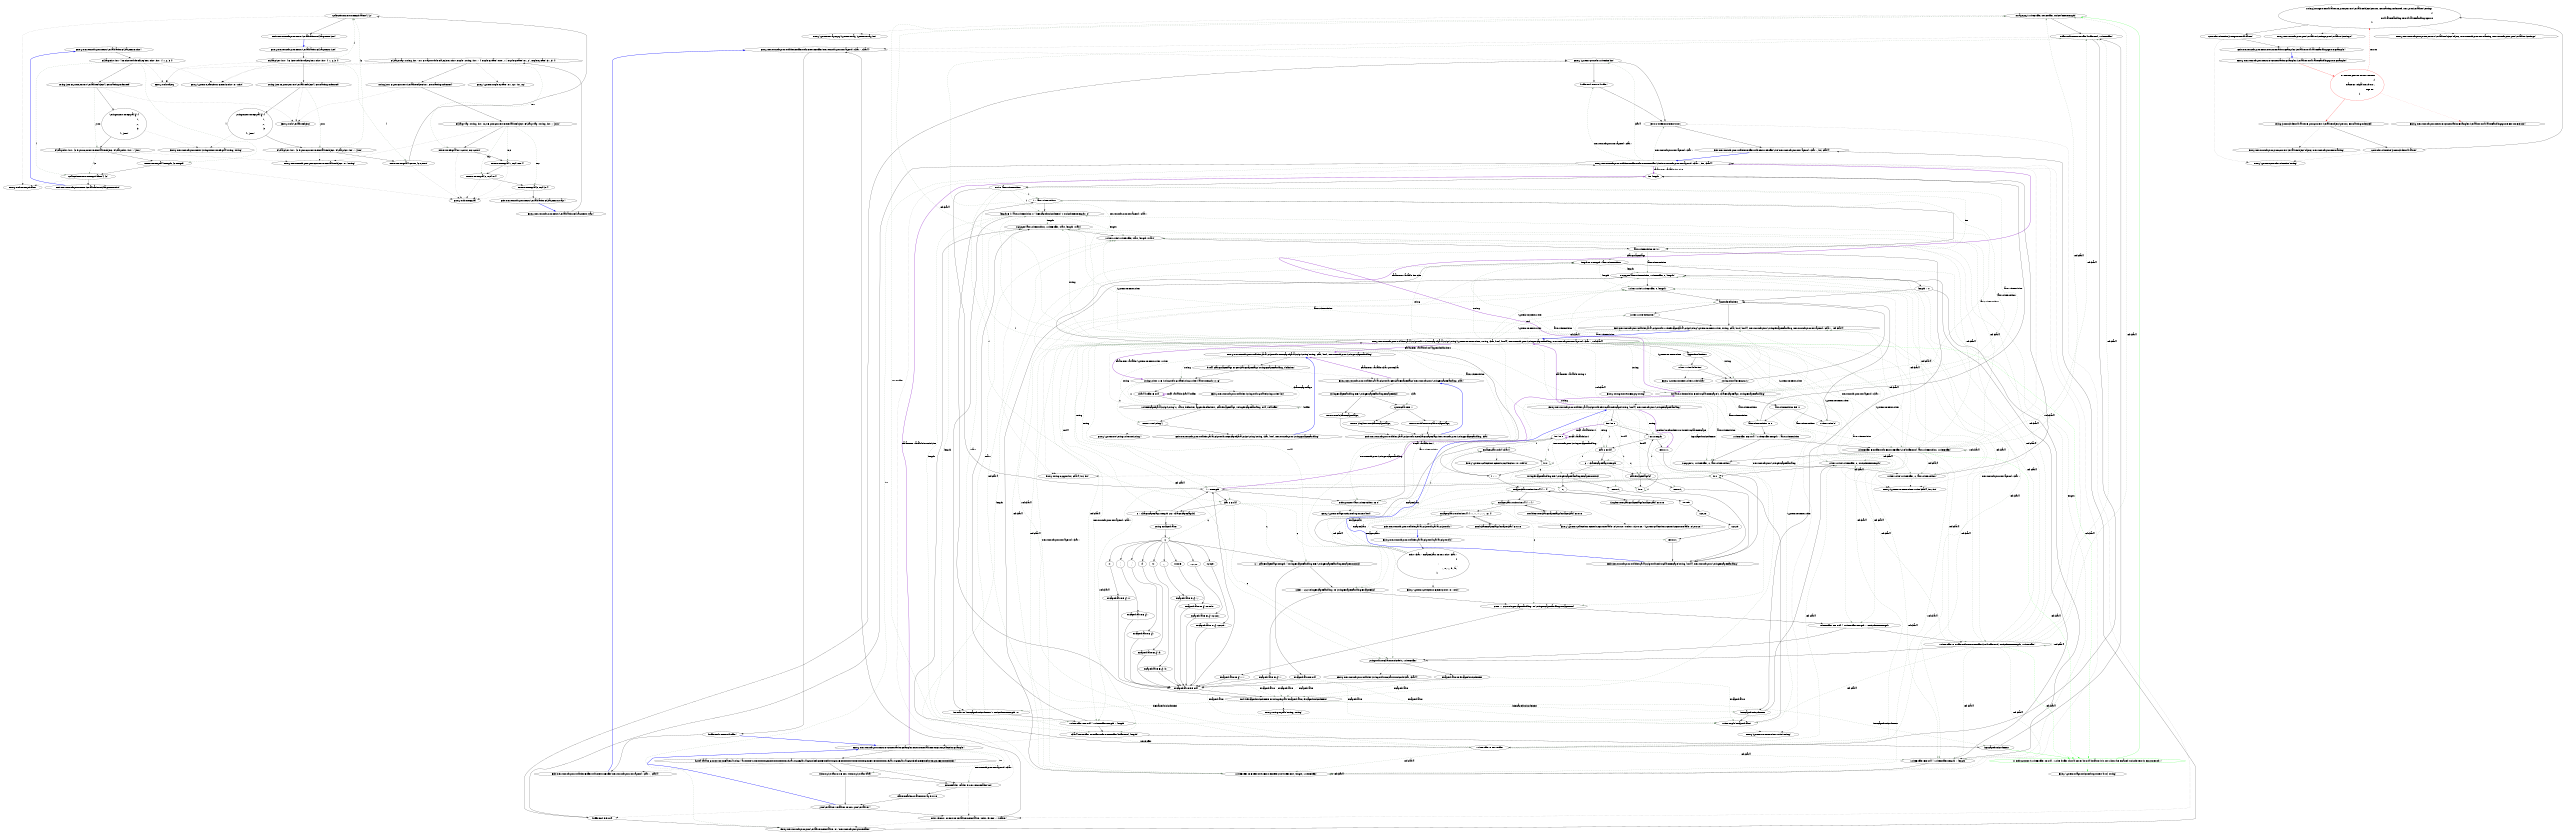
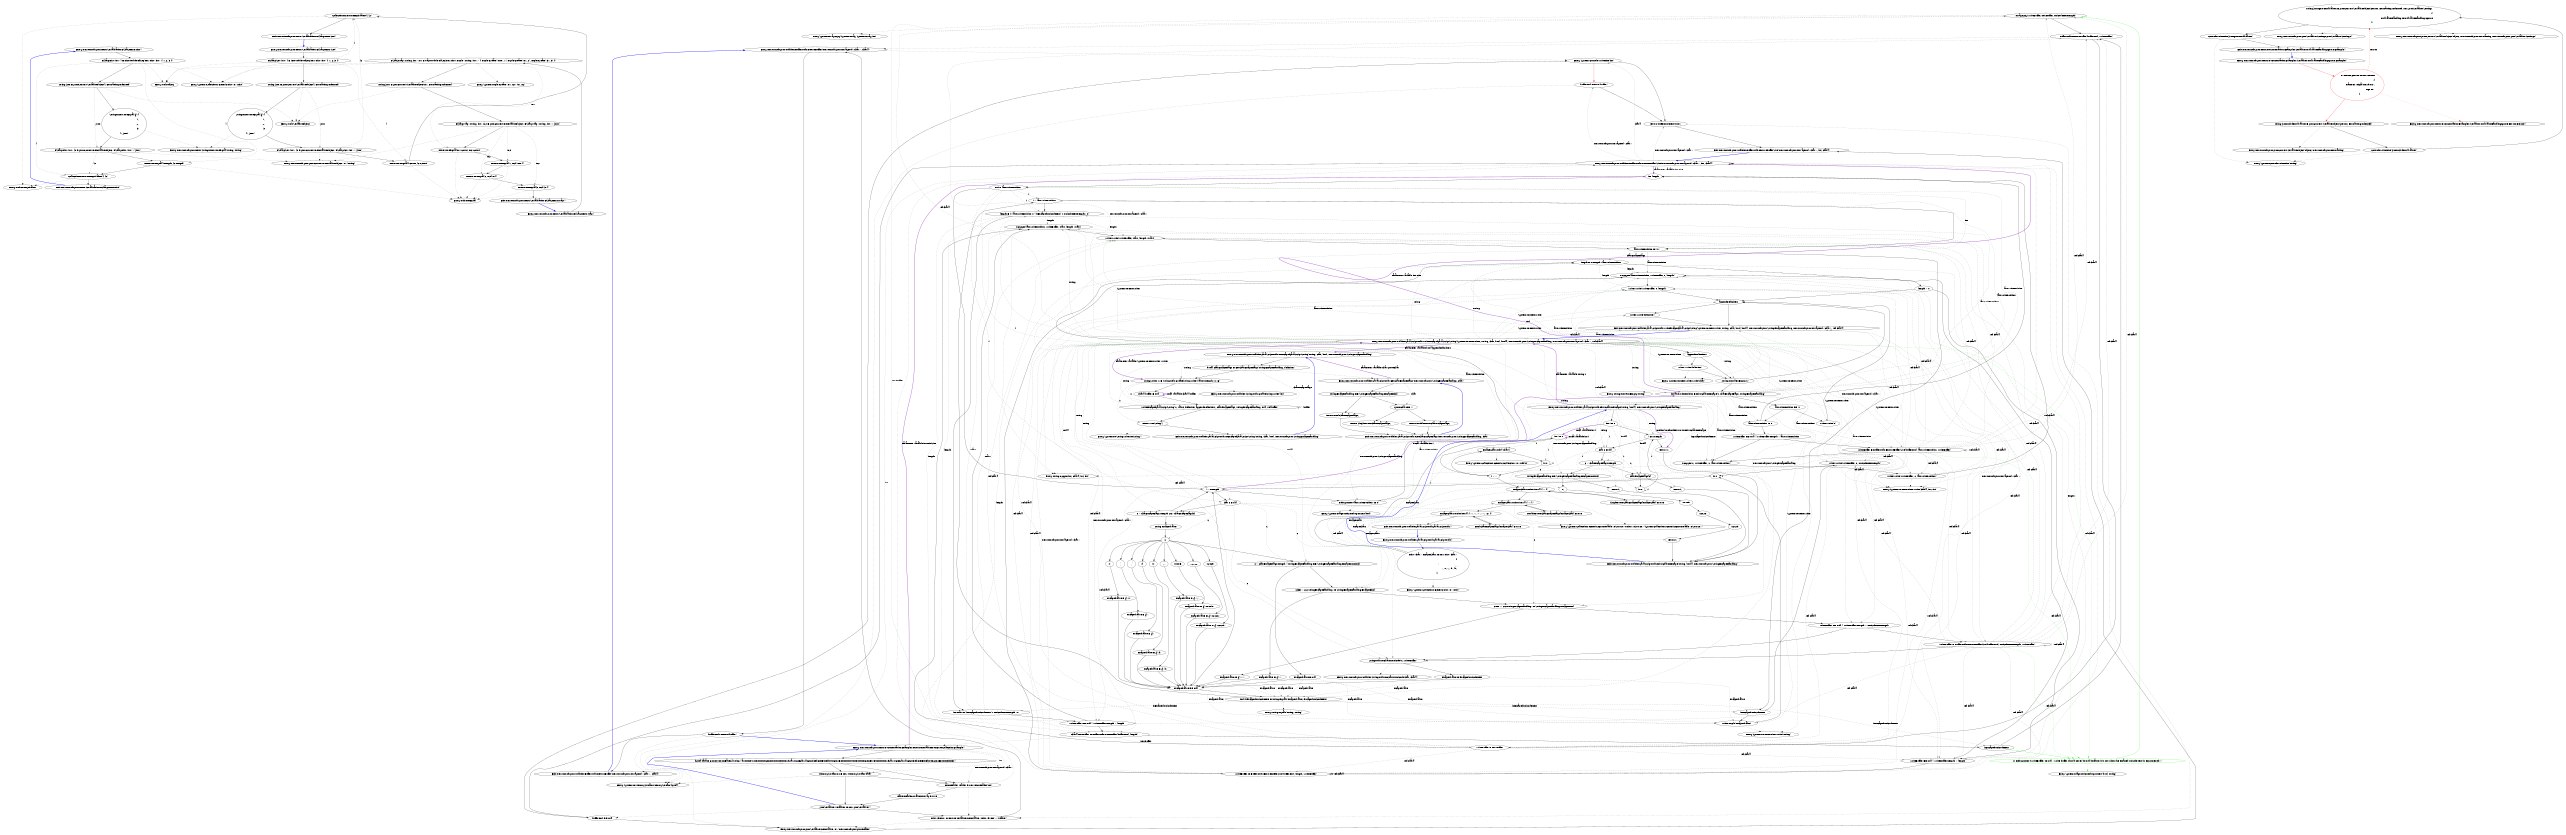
(1594, 72) -> (1594, 72)
none -> (648, 785)
